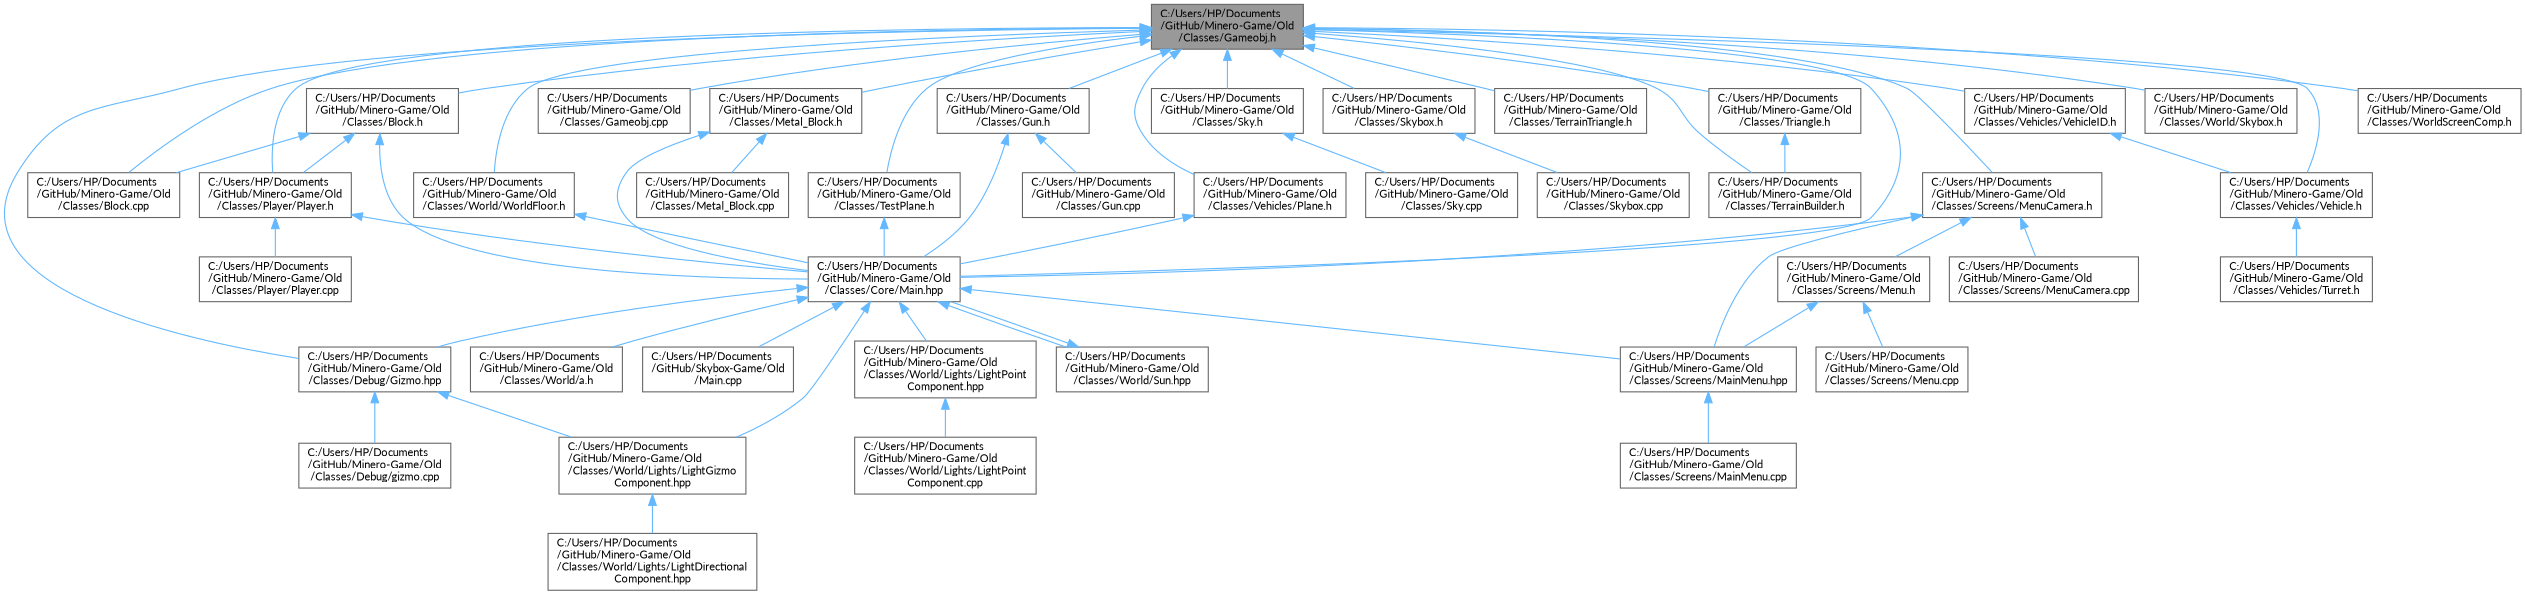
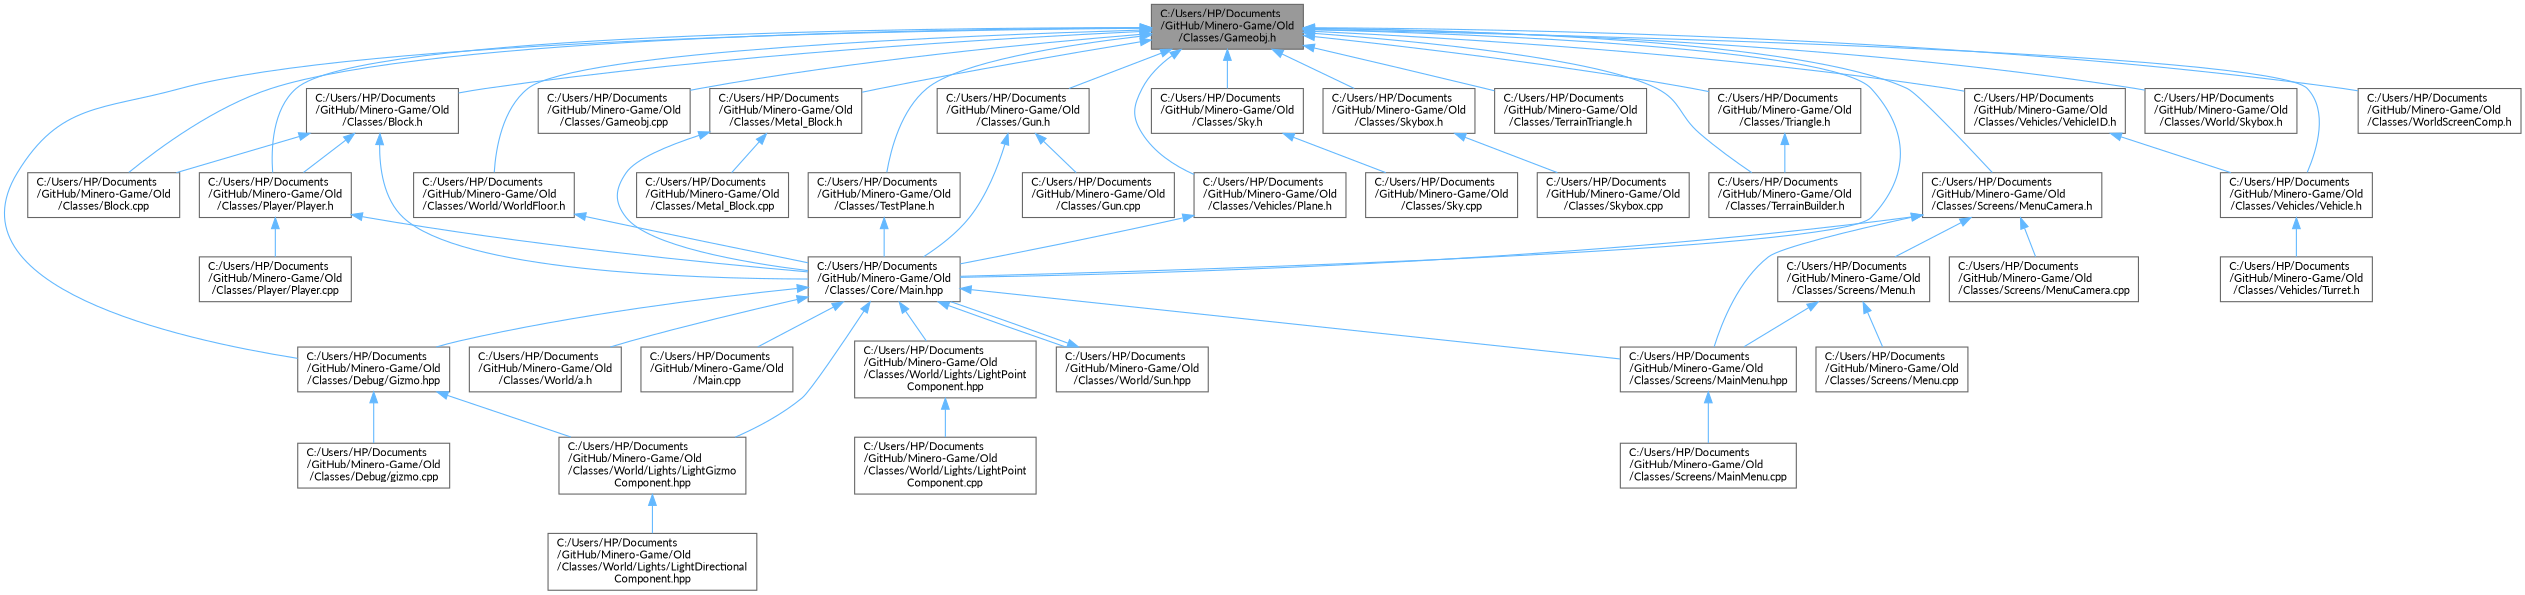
(718, 369) -> (717, 369)
